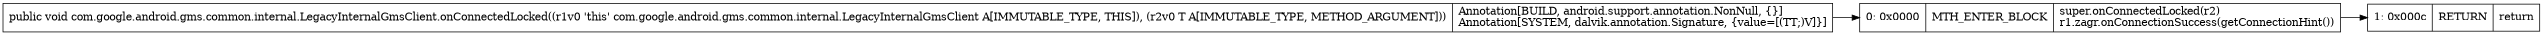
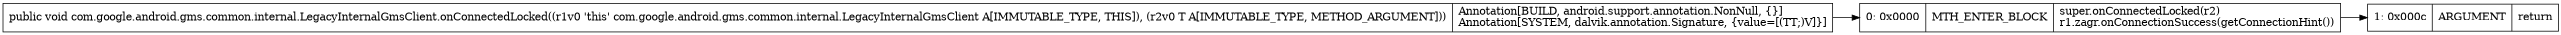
(2463, 17) -> (2472, 17)
